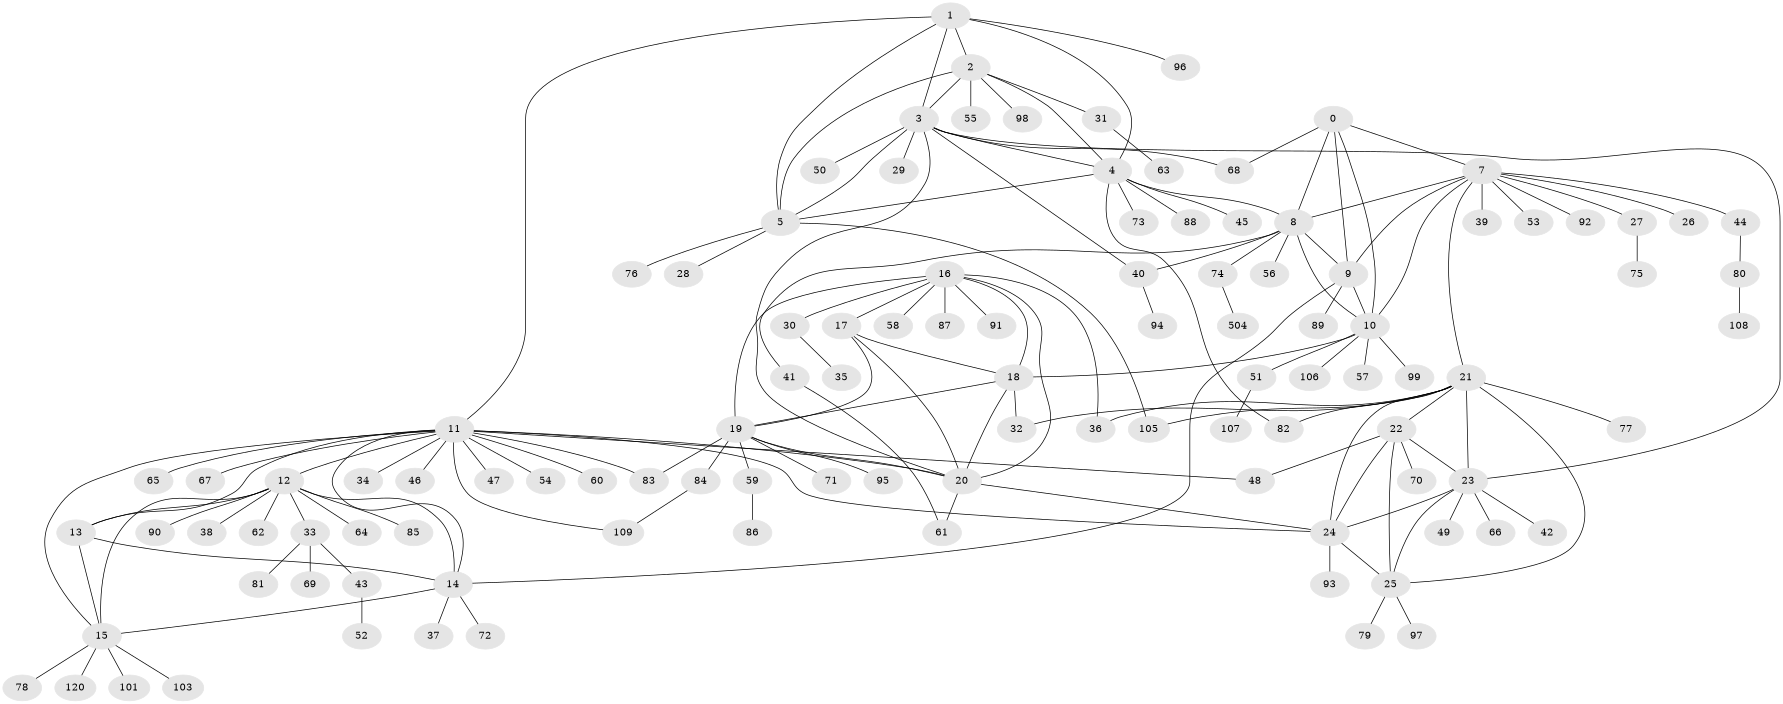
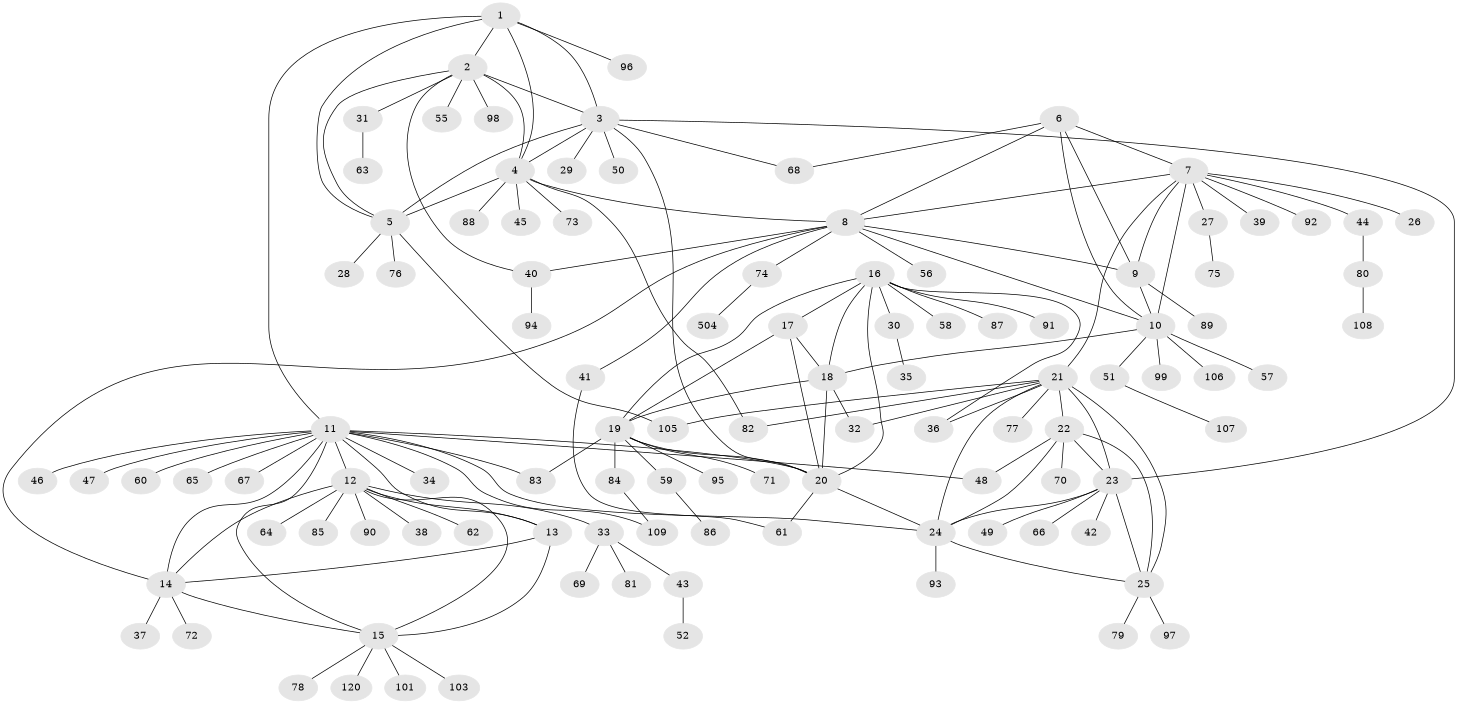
(1333, 119) -> (1059, 119)
(1029, 197) -> (416, 189)
(1534, 223) -> none
(546, 481) -> none
(971, 548) -> (316, 367)
